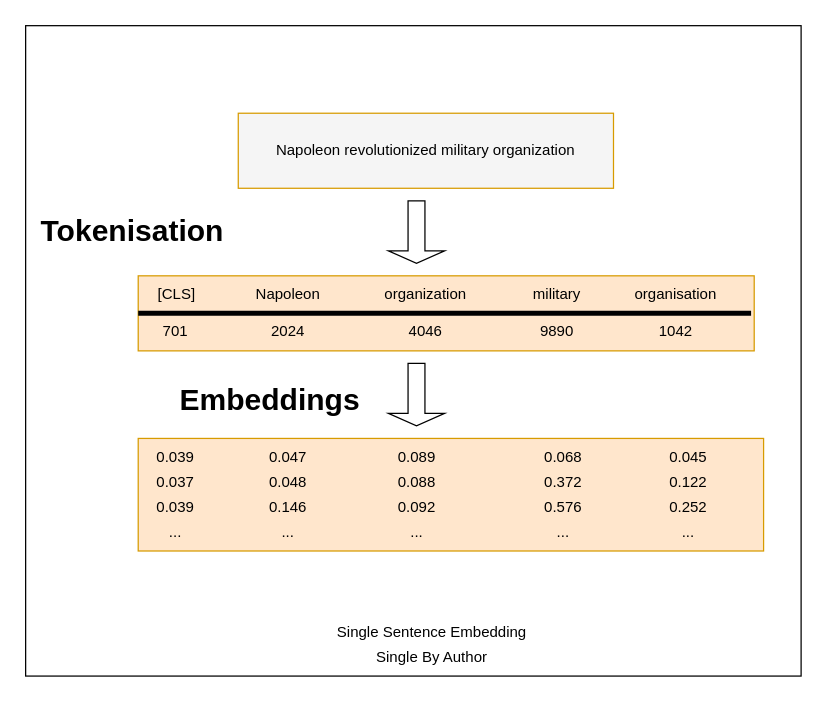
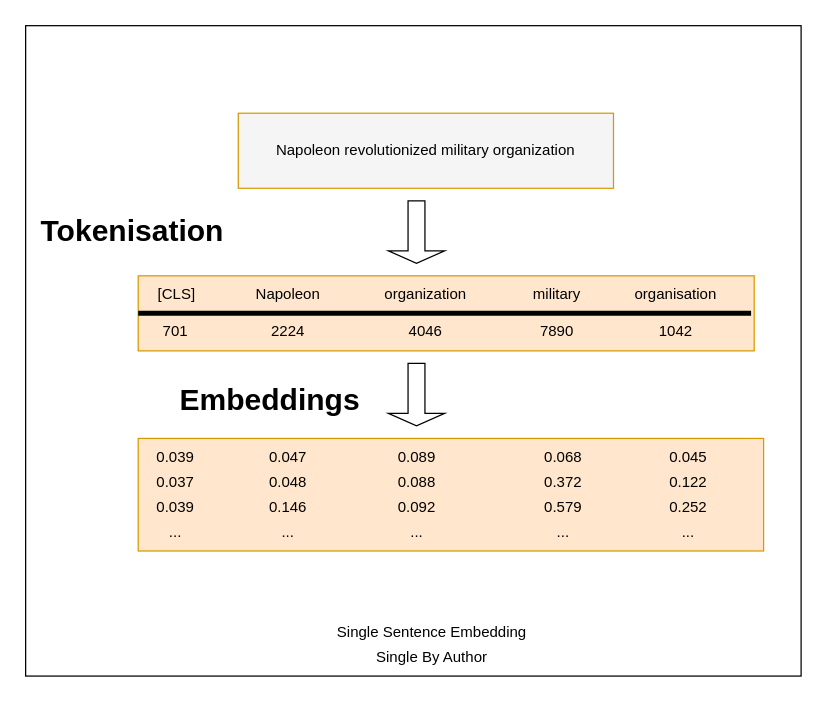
(288, 332) -> (288, 332)
(557, 332) -> (557, 332)
(563, 507) -> (563, 507)
